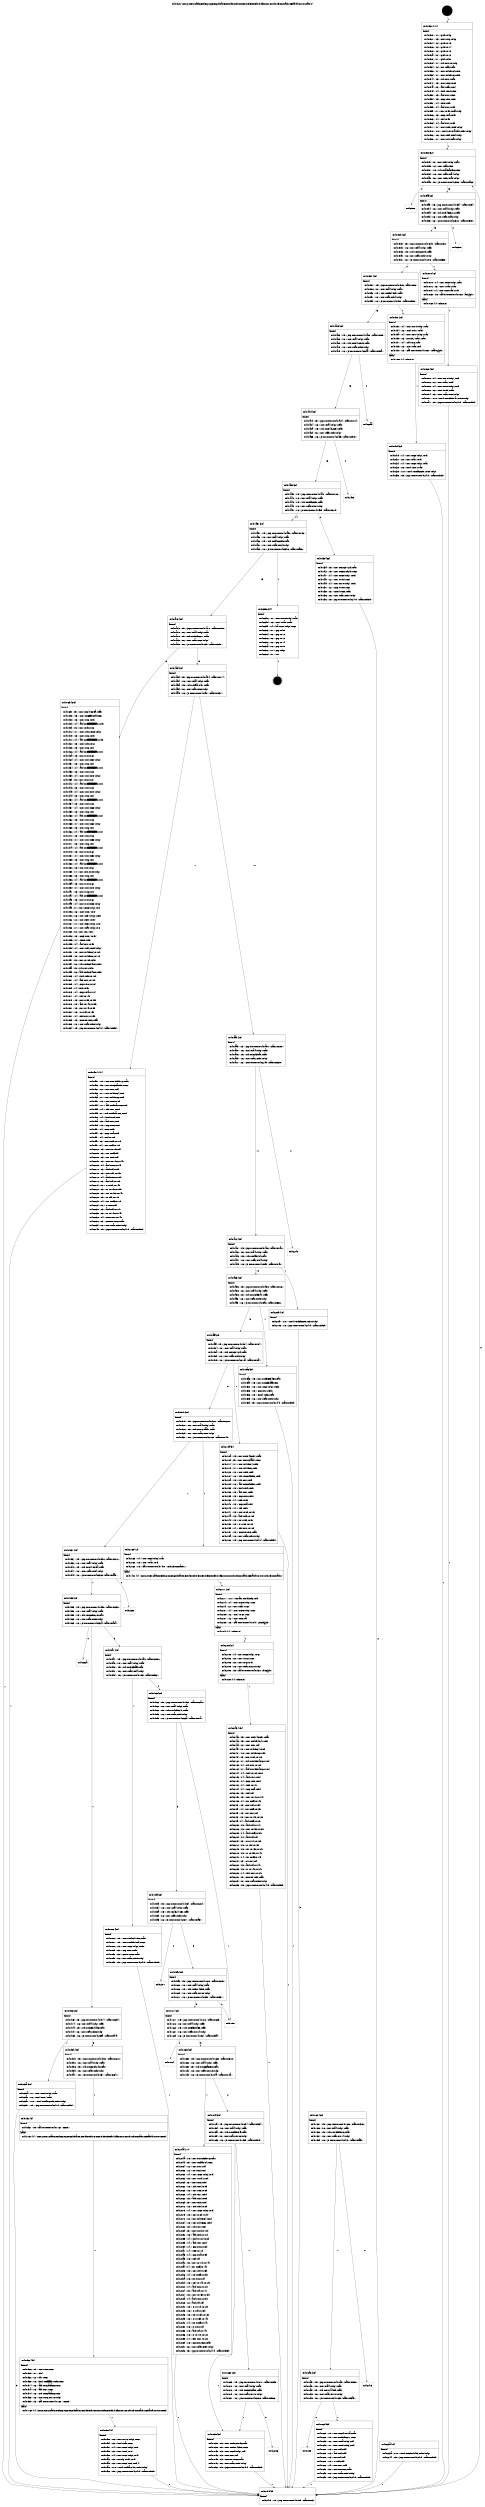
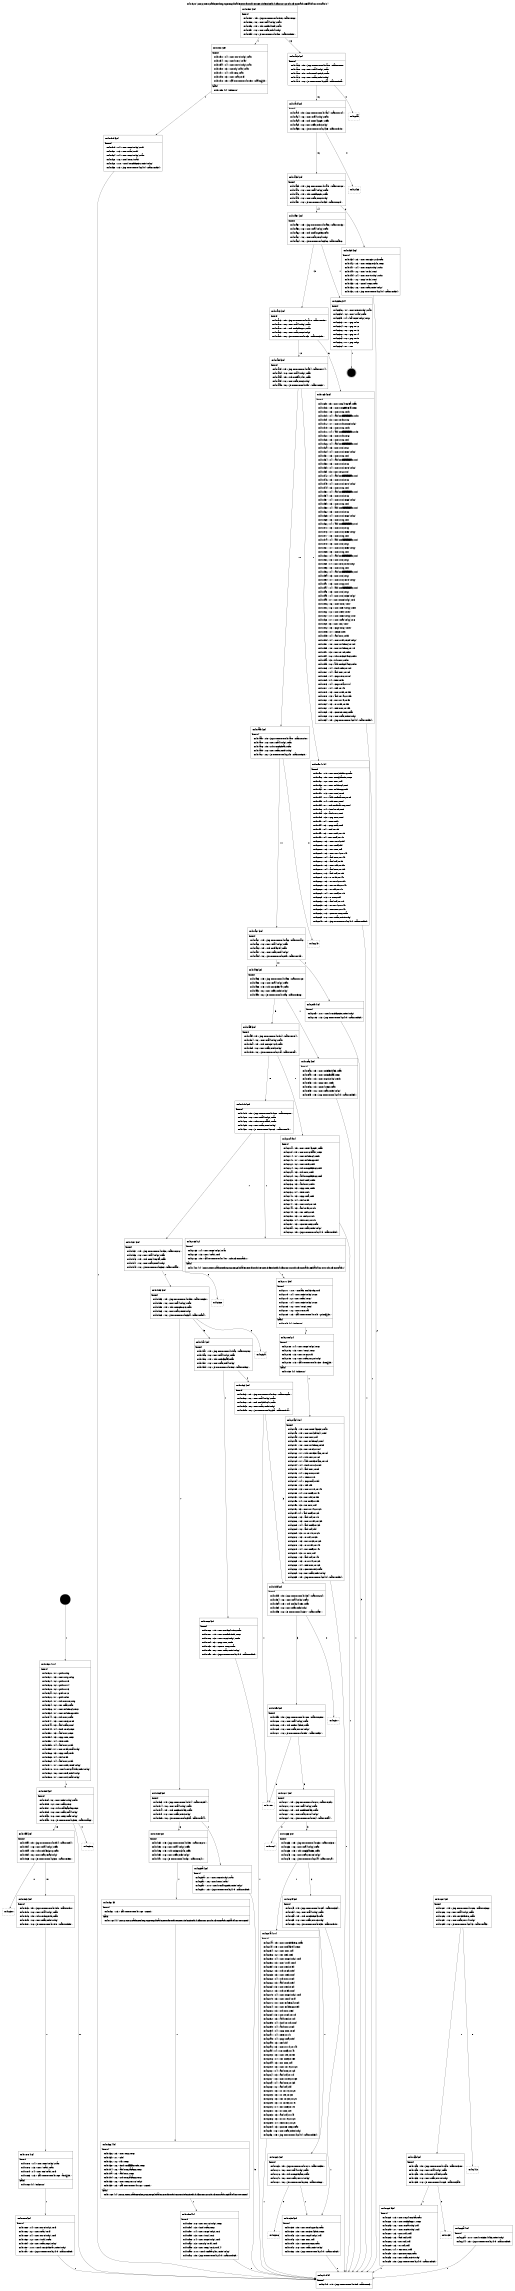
(405, 268) -> none
(479, 1409) -> (78, 2159)
